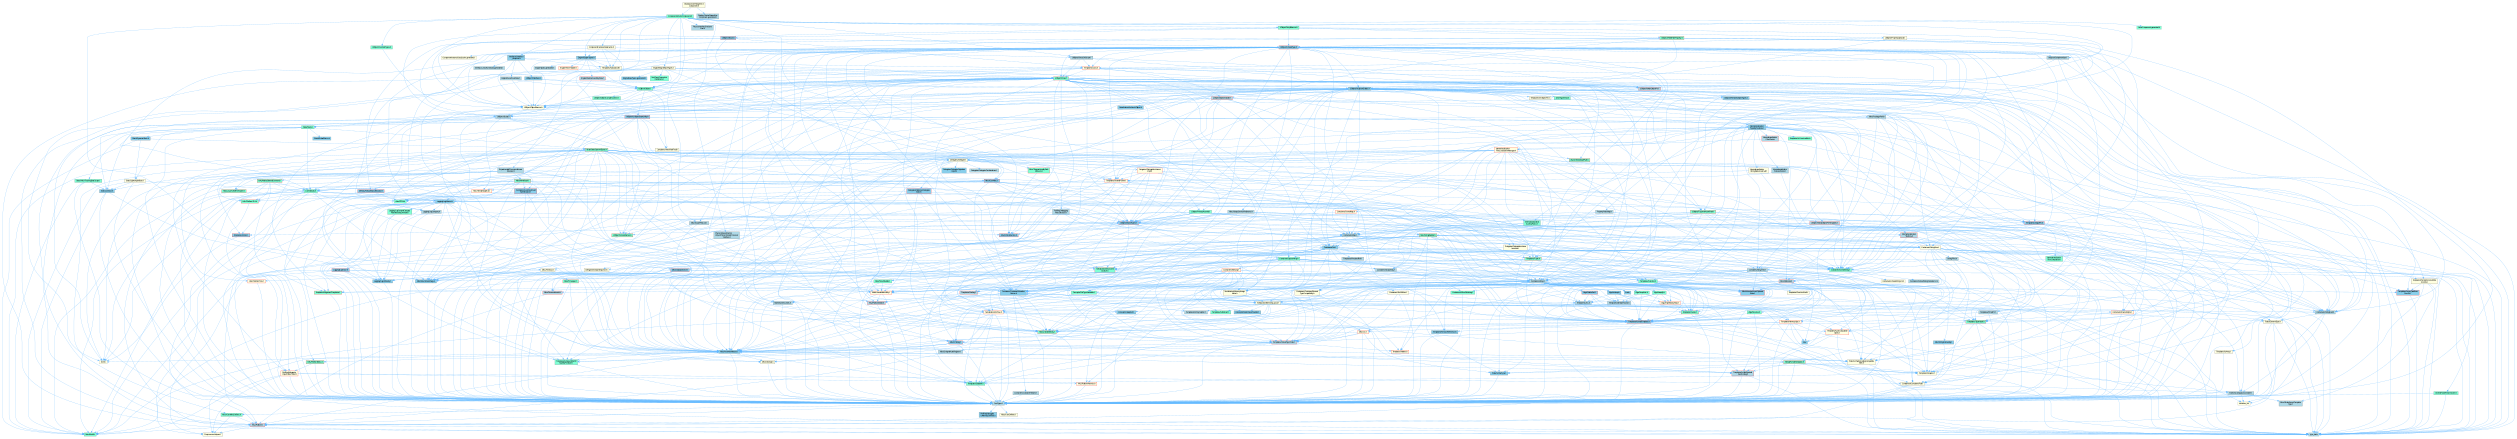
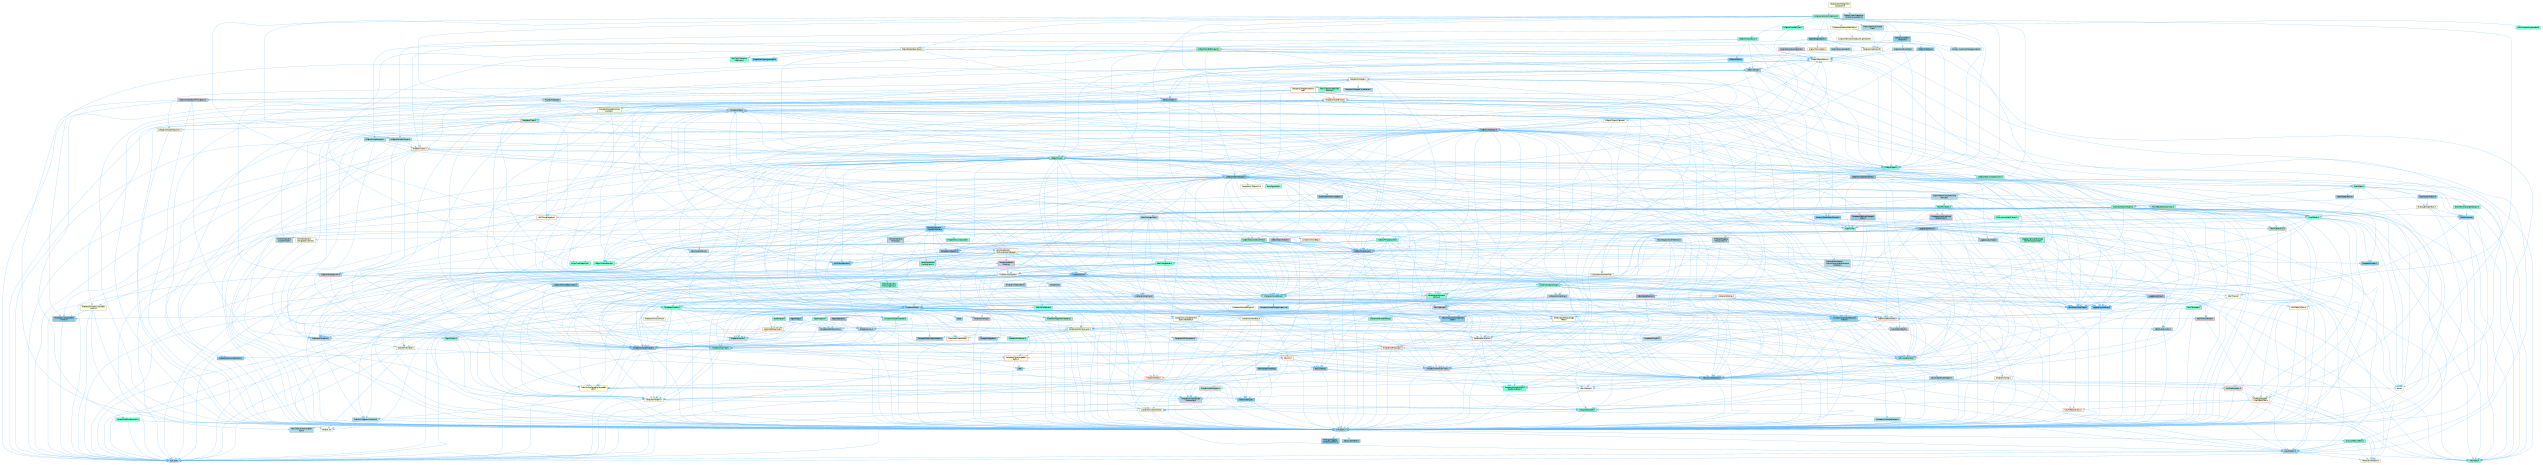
(1860, 59) -> (1007, 125)
(954, 170) -> none
(1857, 311) -> (828, 296)
(1426, 323) -> (1223, 359)
(1009, 415) -> (1351, 441)
